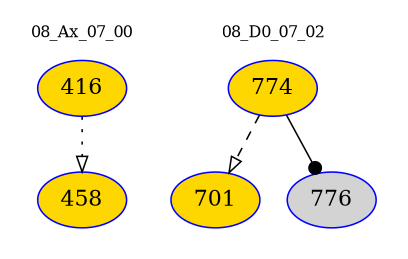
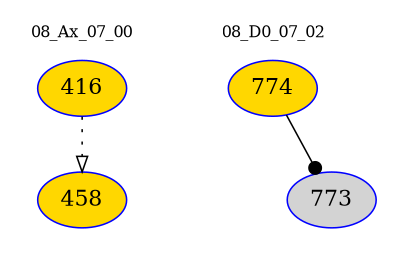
(215, 200) -> none
(332, 200) -> (332, 200)
